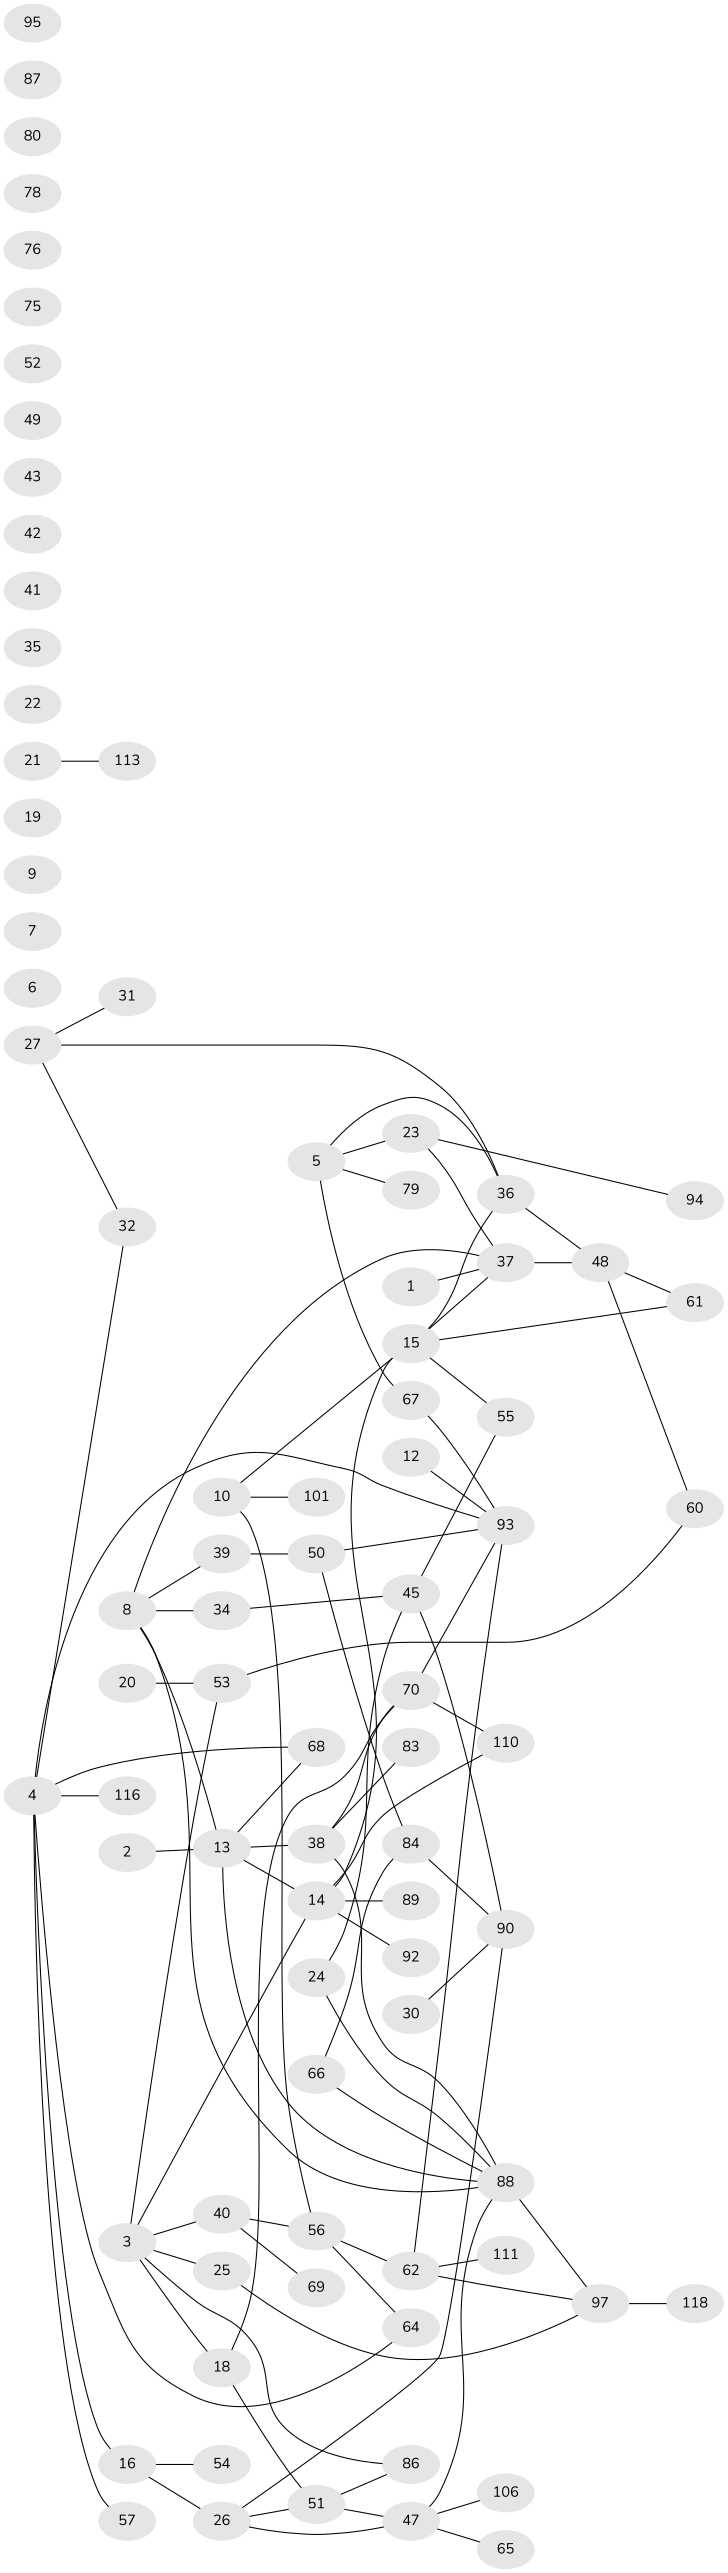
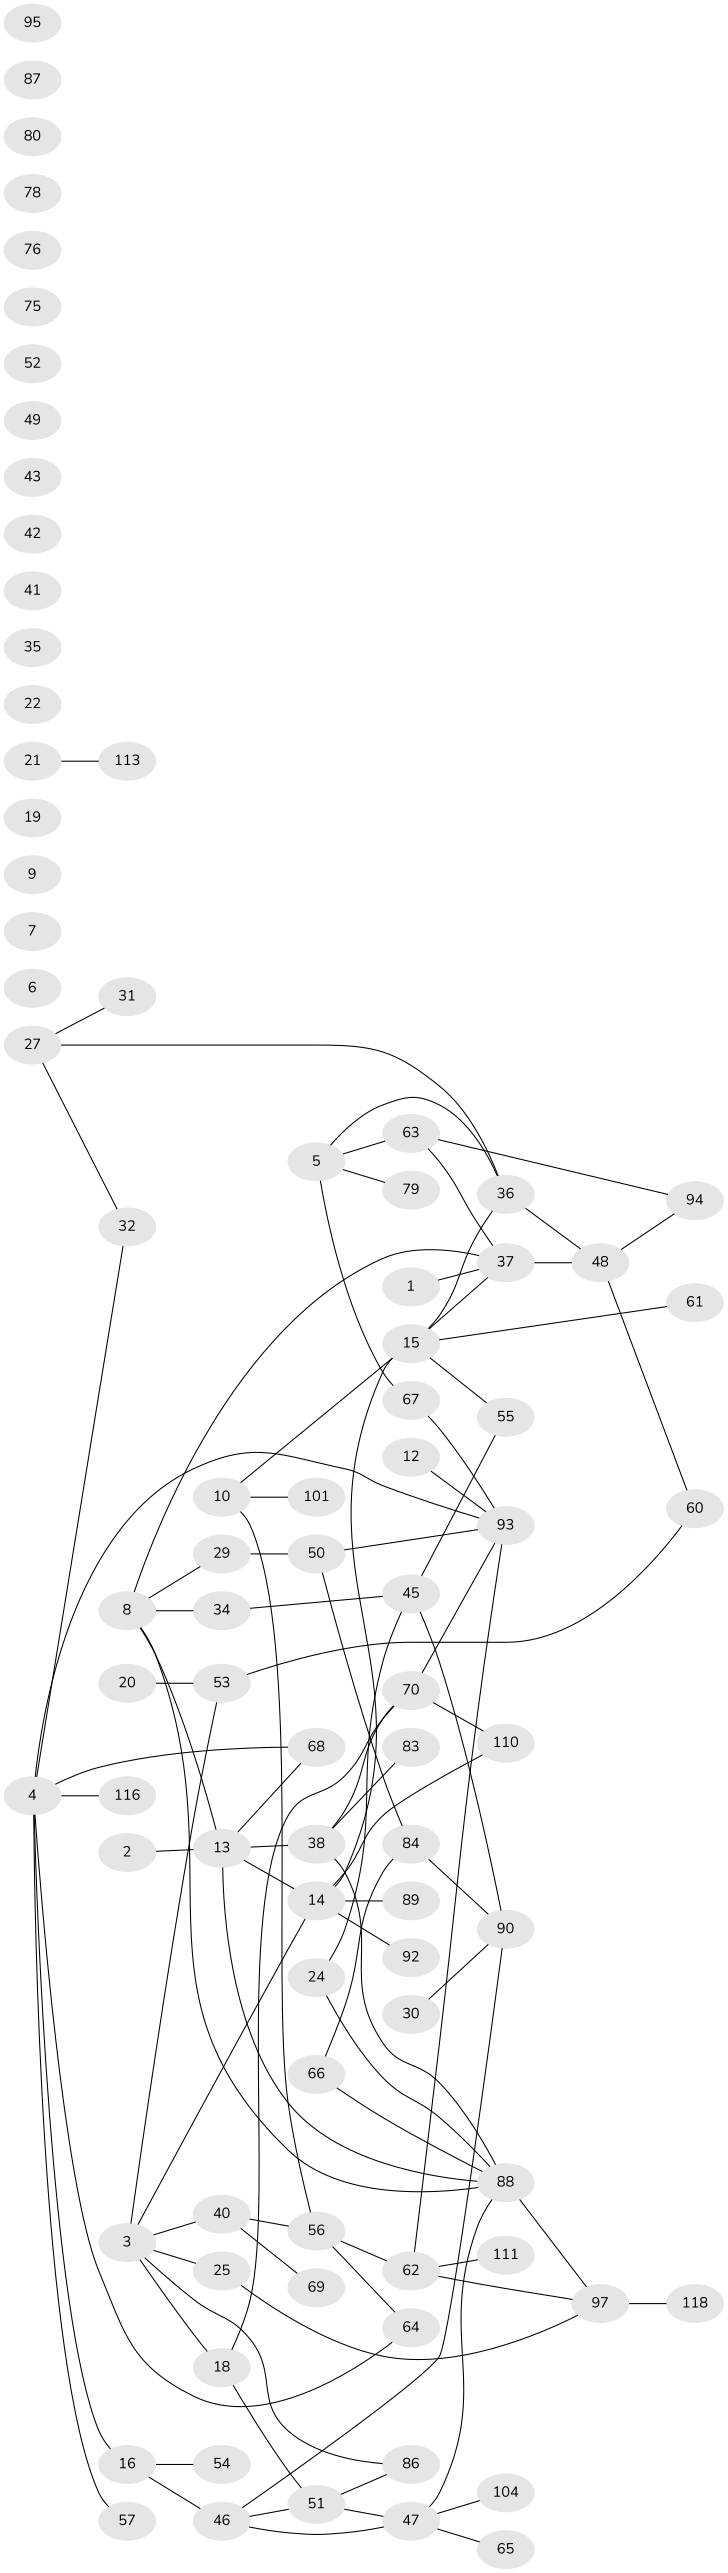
(411, 1133) -> (411, 1133)
(648, 1283) -> (648, 1232)
(222, 1554) -> (222, 1554)
(506, 2493) -> (506, 2493)
(222, 2521) -> (222, 2521)
